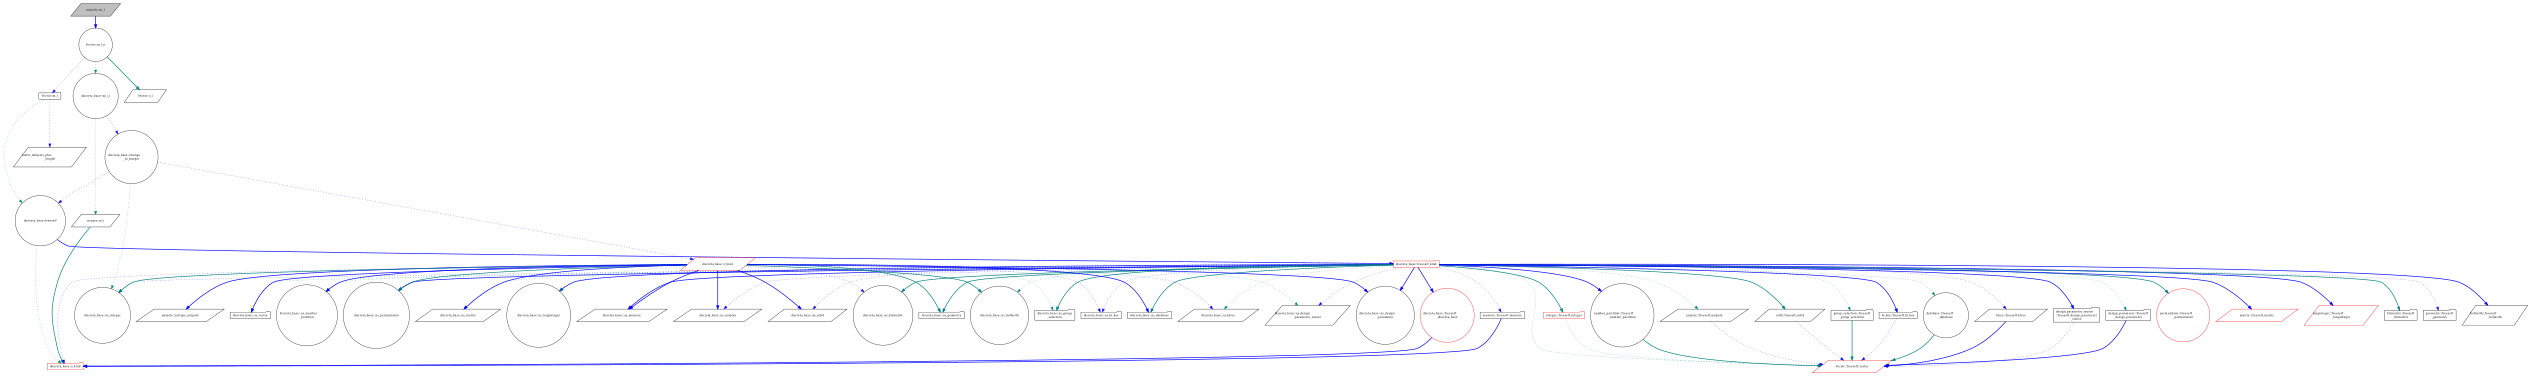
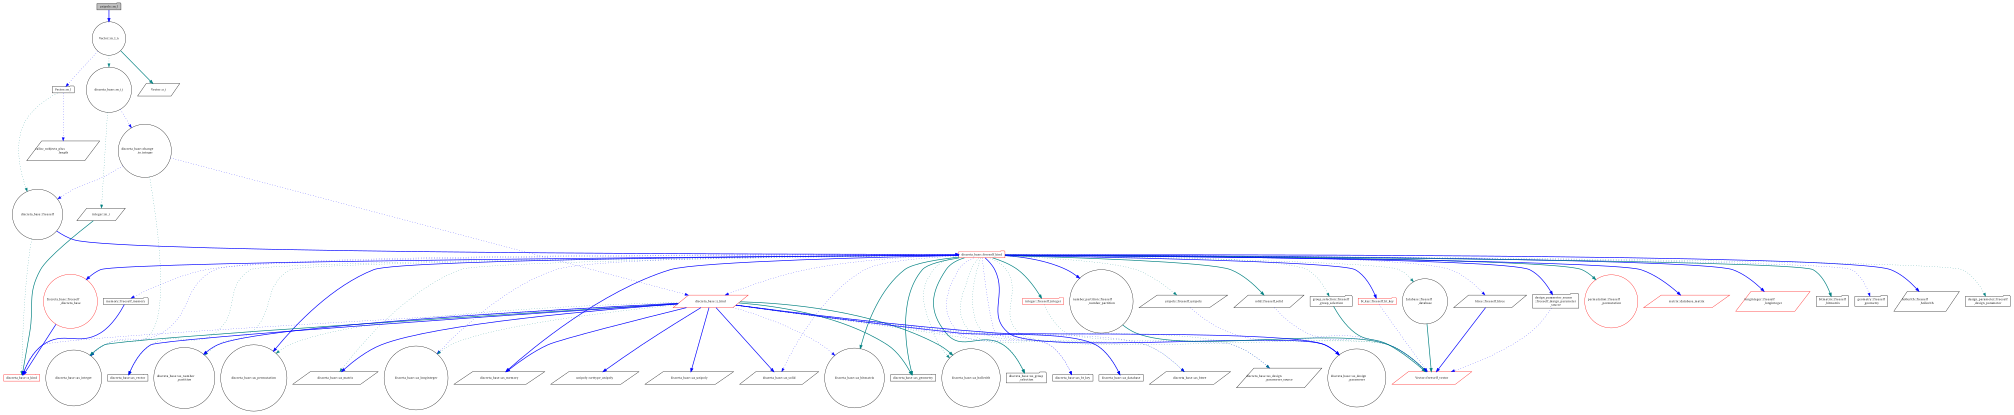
(96, 10) -> (109, 7)
(976, 267) -> (603, 263)
(536, 270) -> (517, 310)
(1056, 270) -> (842, 264)
(1266, 271) -> (979, 338)
(1898, 315) -> (1377, 301)
(2257, 315) -> (1687, 301)
(2027, 359) -> none
